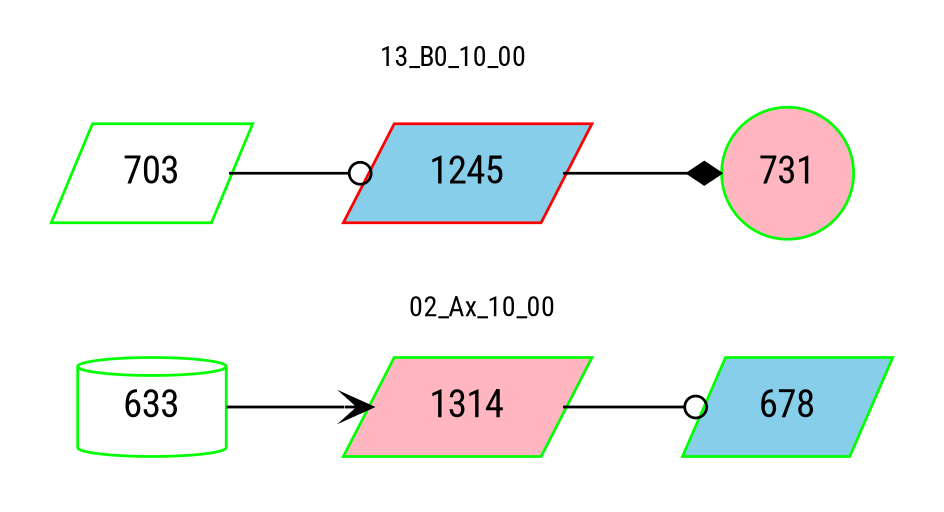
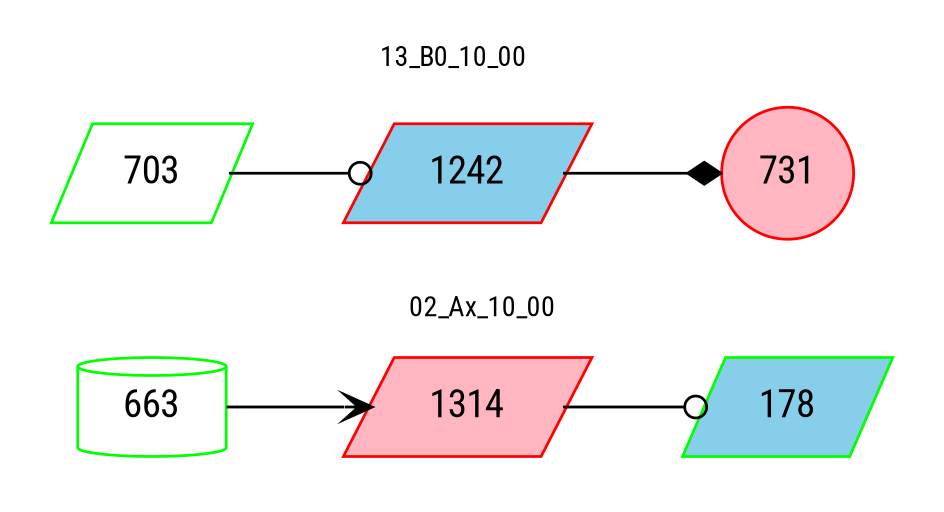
(468, 173) -> (468, 173)
(788, 173) -> (788, 173)
(152, 407) -> (152, 407)
(468, 407) -> (468, 407)
(788, 407) -> (788, 407)
